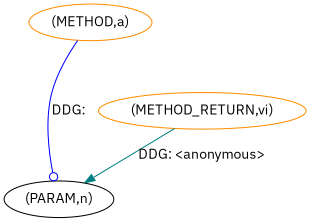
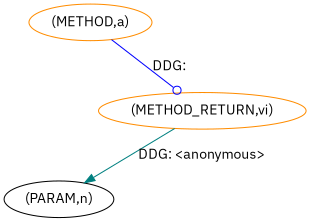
(50, 104) -> (142, 64)
